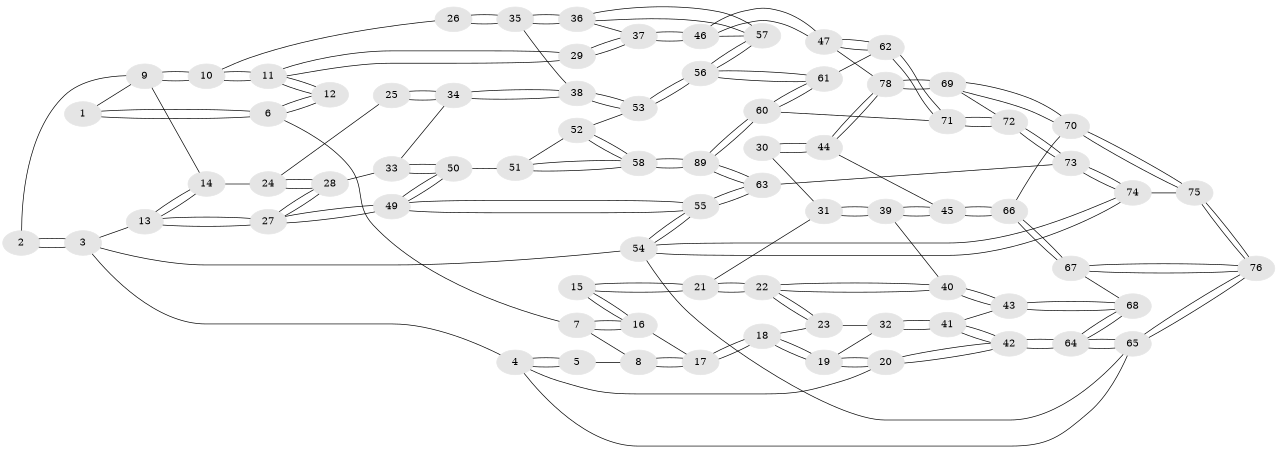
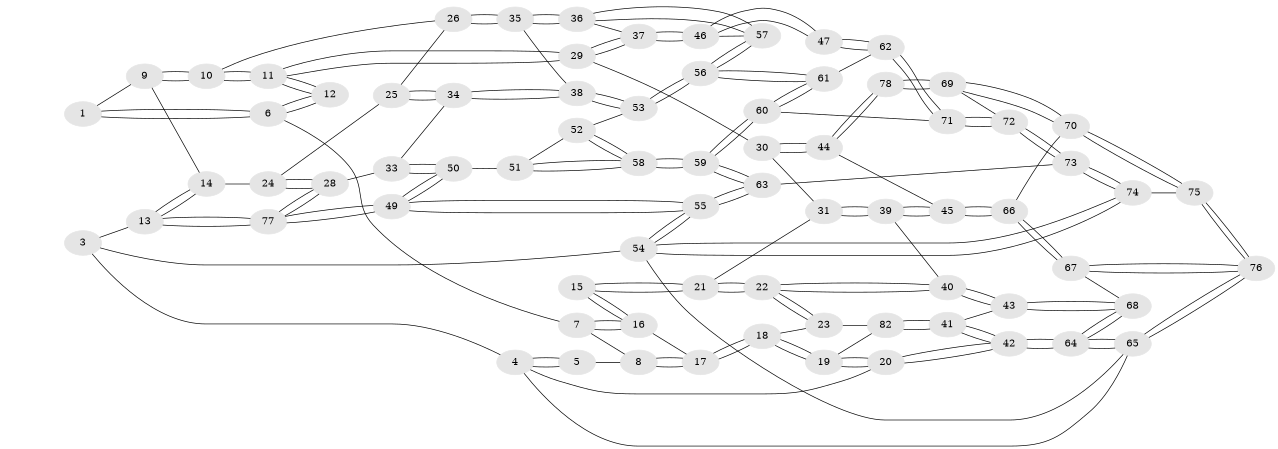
none -> (423, 57)
(850, 60) -> none
none -> (676, 100)
(701, 163) -> (701, 163)
(268, 222) -> (268, 222)
(21, 243) -> none
(886, 325) -> (886, 325)
